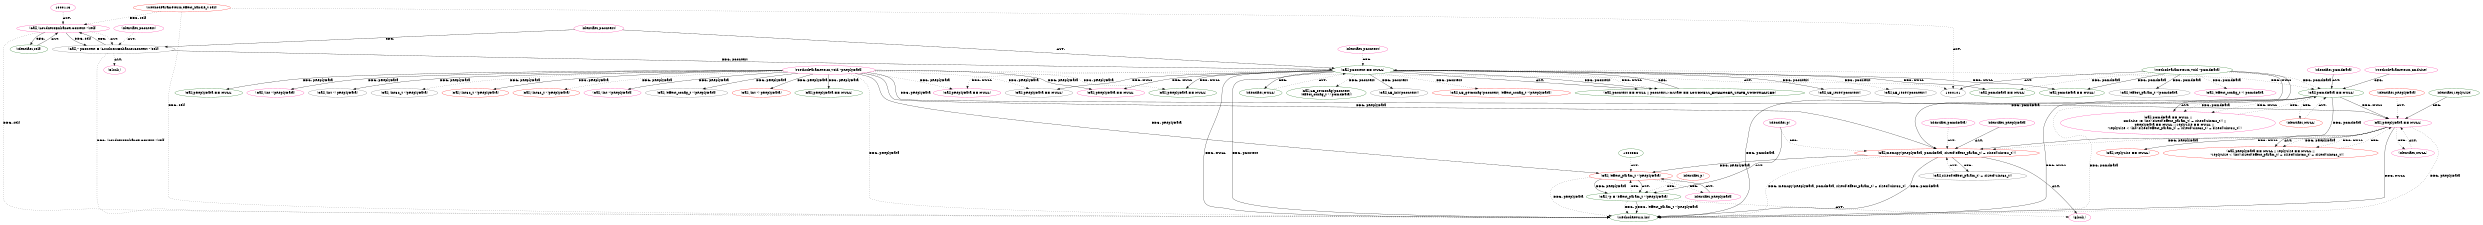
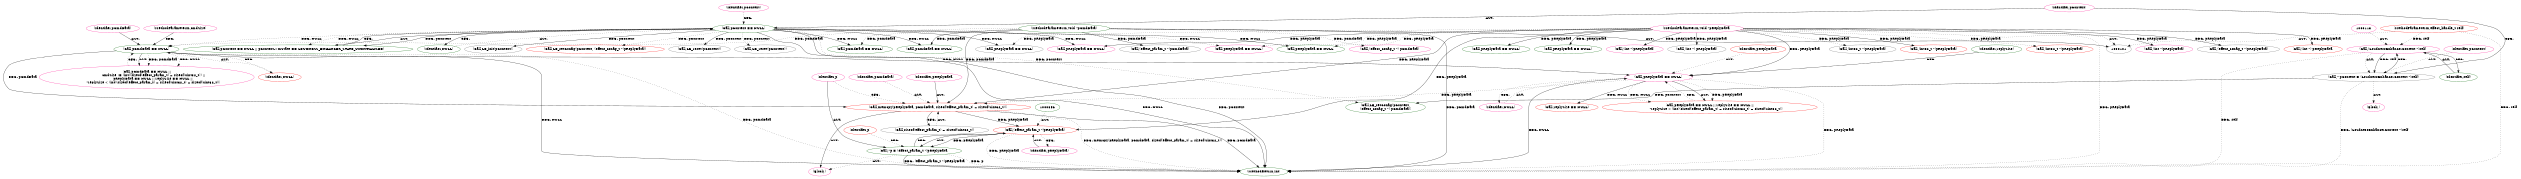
(750, 62) -> (1865, 86)
(1501, 93) -> (595, 49)
(1631, 188) -> (944, 135)
